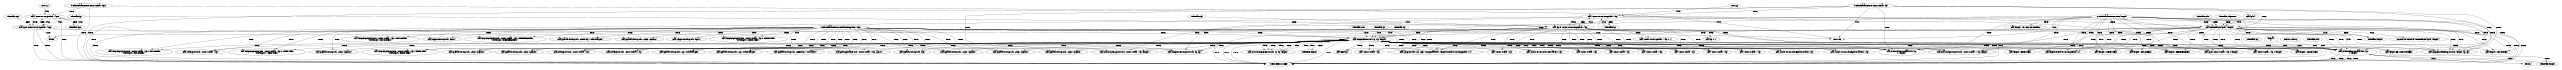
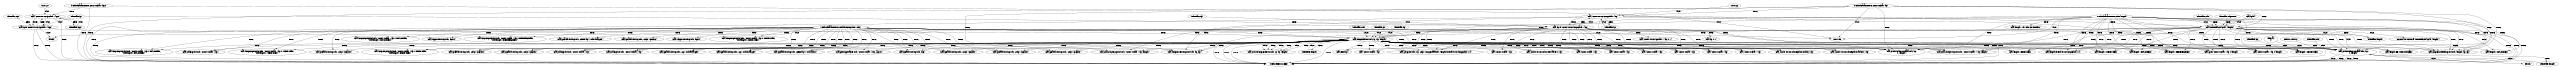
(2206, 22) -> (2206, 22)
